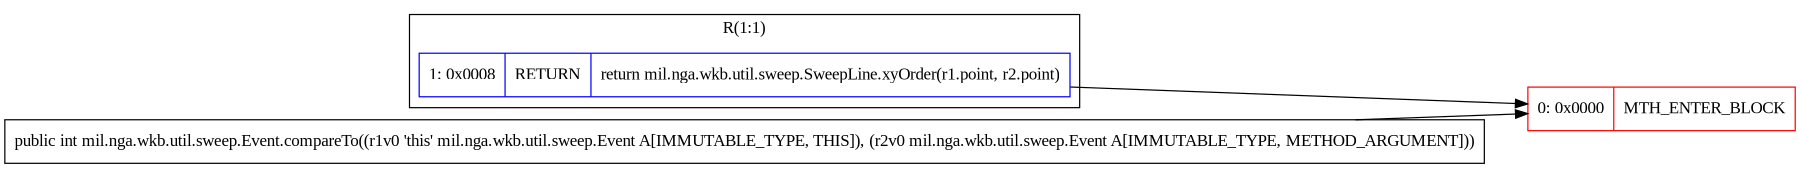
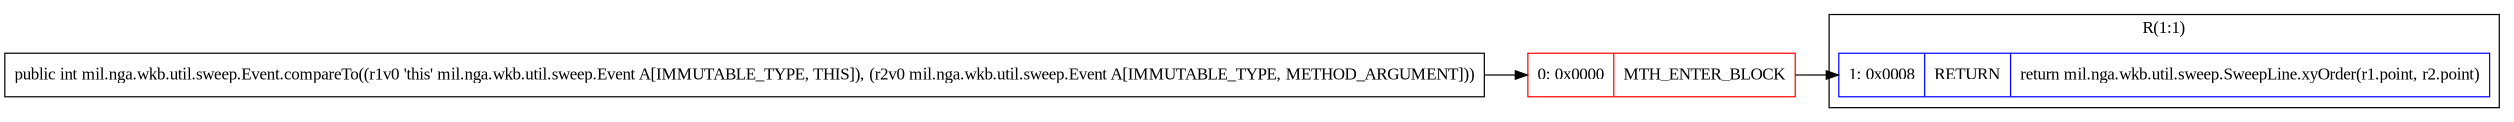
(1293, 95) -> (1811, 75)
